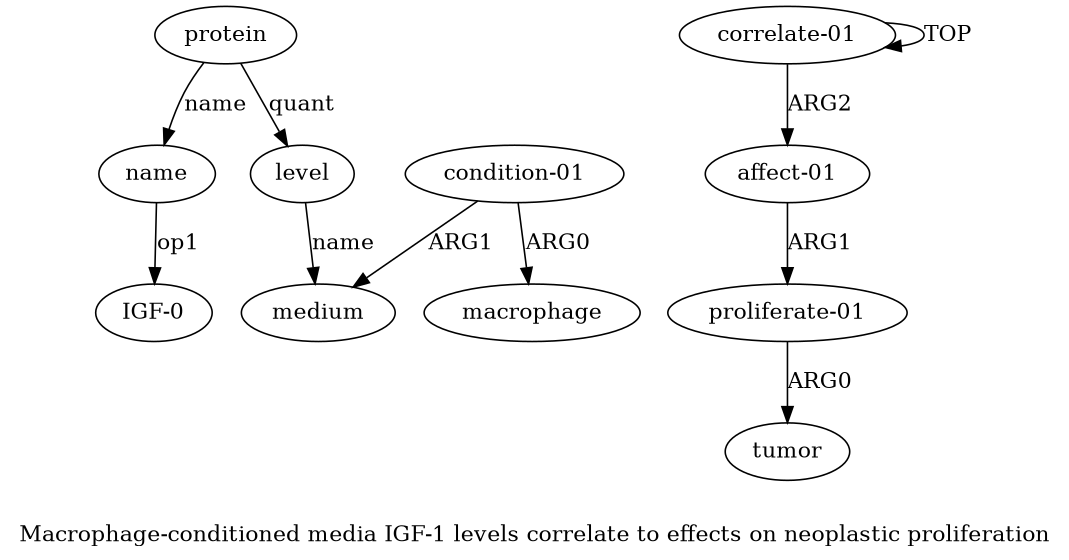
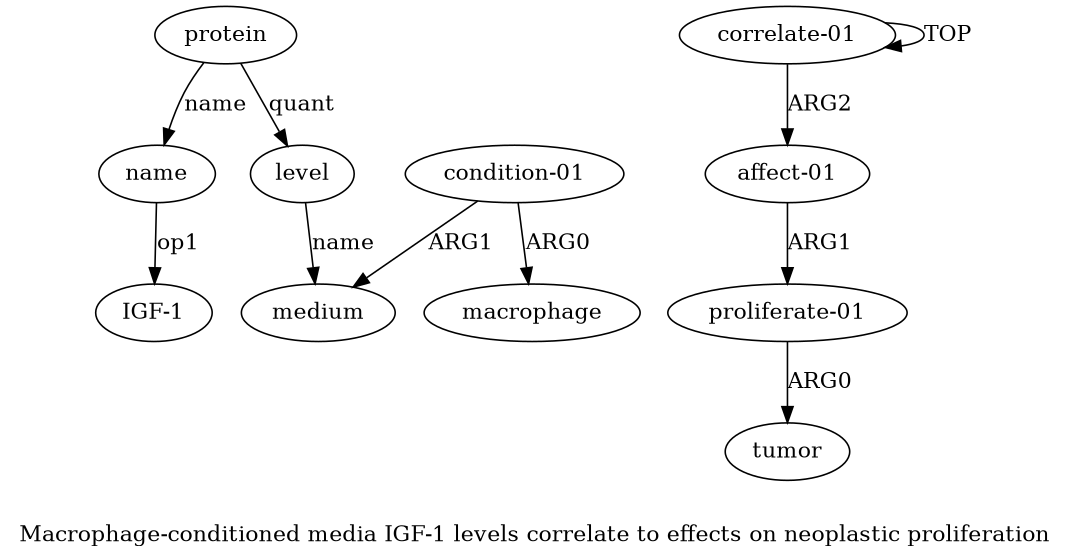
(154, 313) -> (154, 313)
